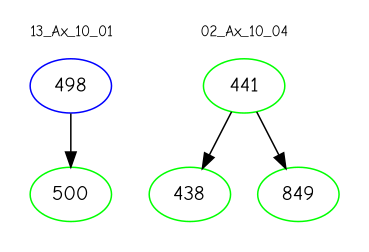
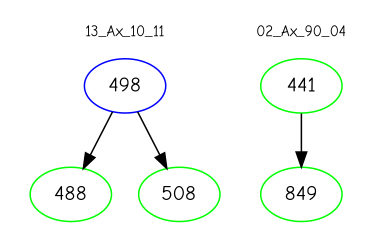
(72, 32) -> (125, 32)
(244, 32) -> (301, 32)
none -> (71, 194)
(71, 194) -> (179, 194)
(190, 194) -> none
